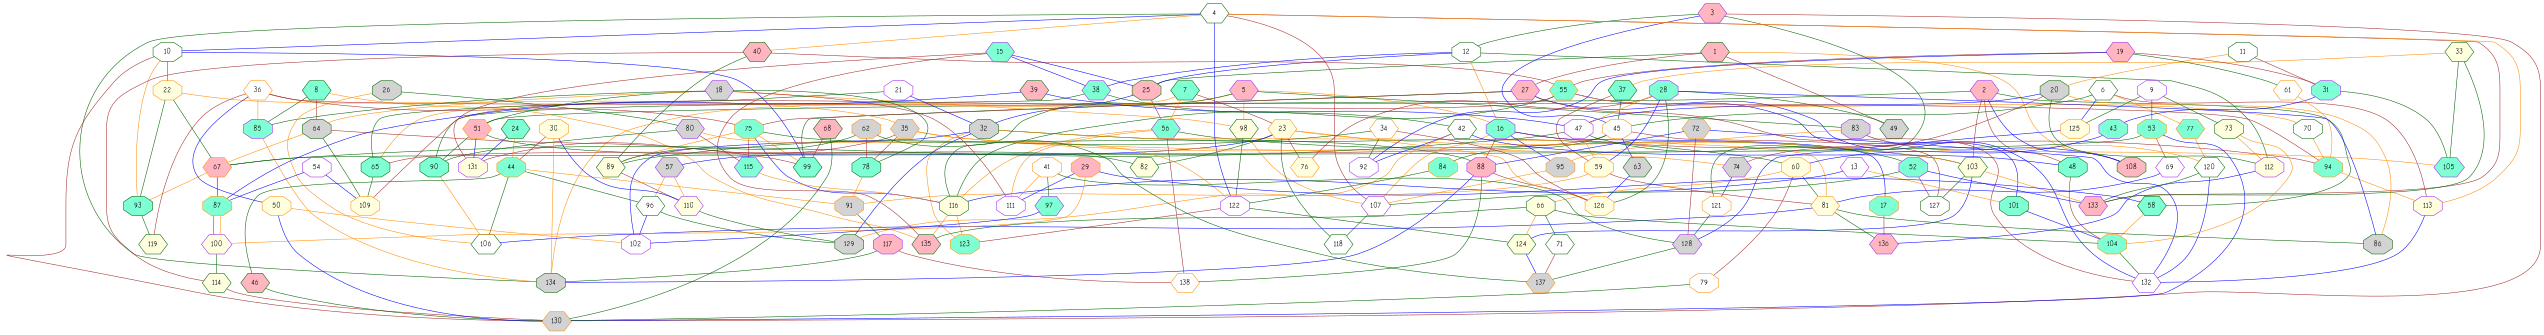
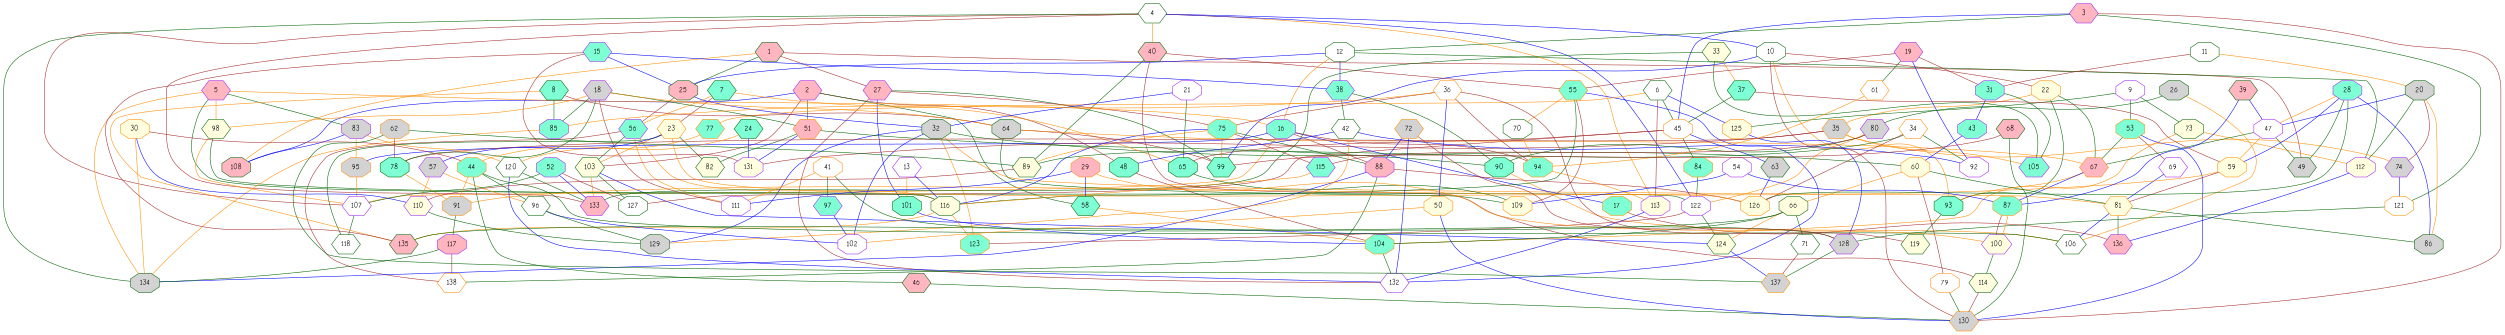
(1746, 149) -> (2283, 146)
(1305, 167) -> none
